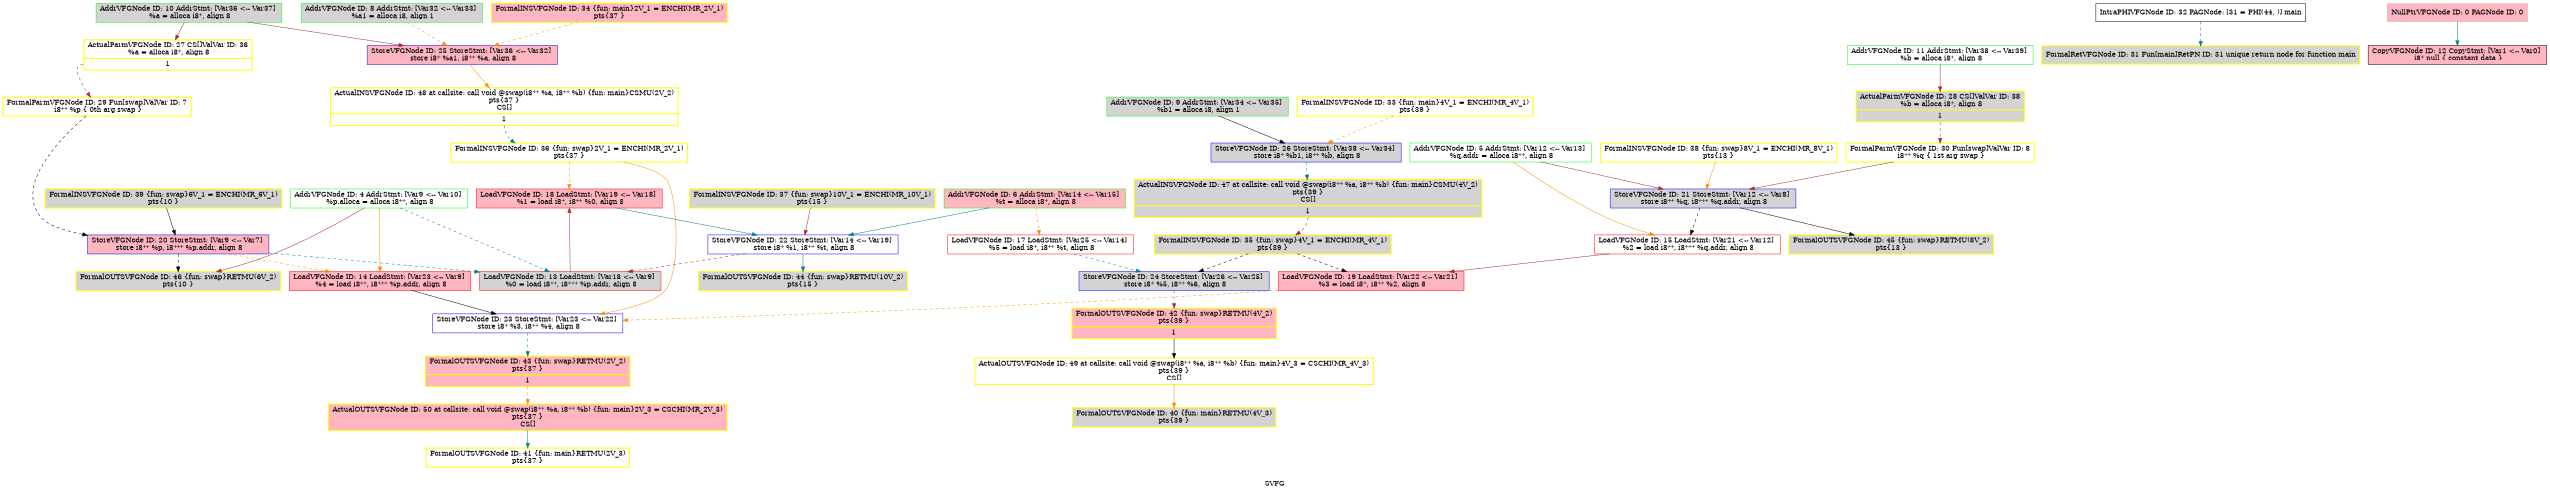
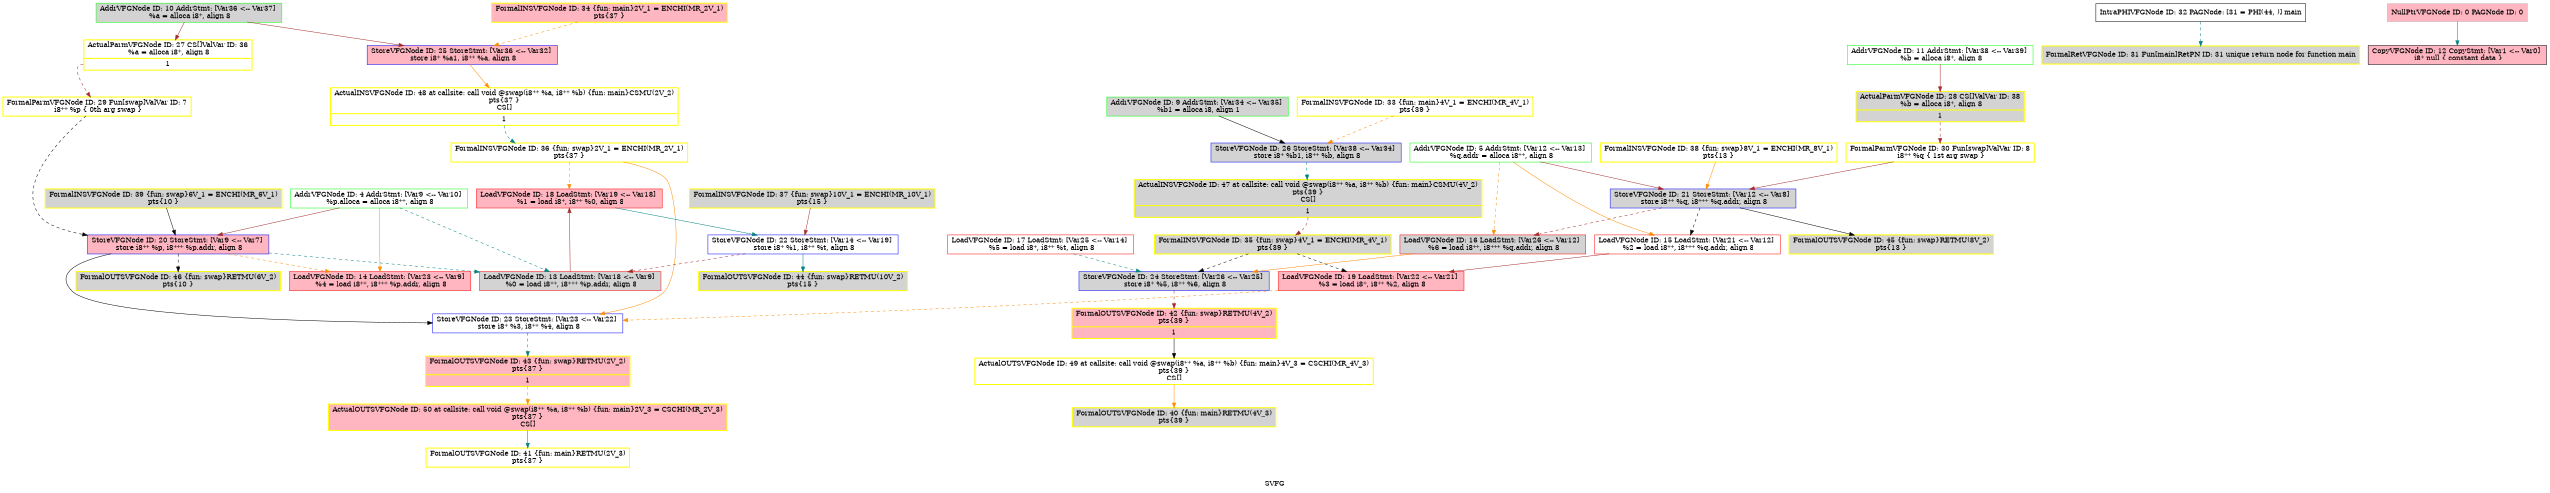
(392, 13) -> none
(1035, 198) -> none
(295, 244) -> (281, 221)
none -> (1493, 244)
(452, 302) -> (214, 316)
